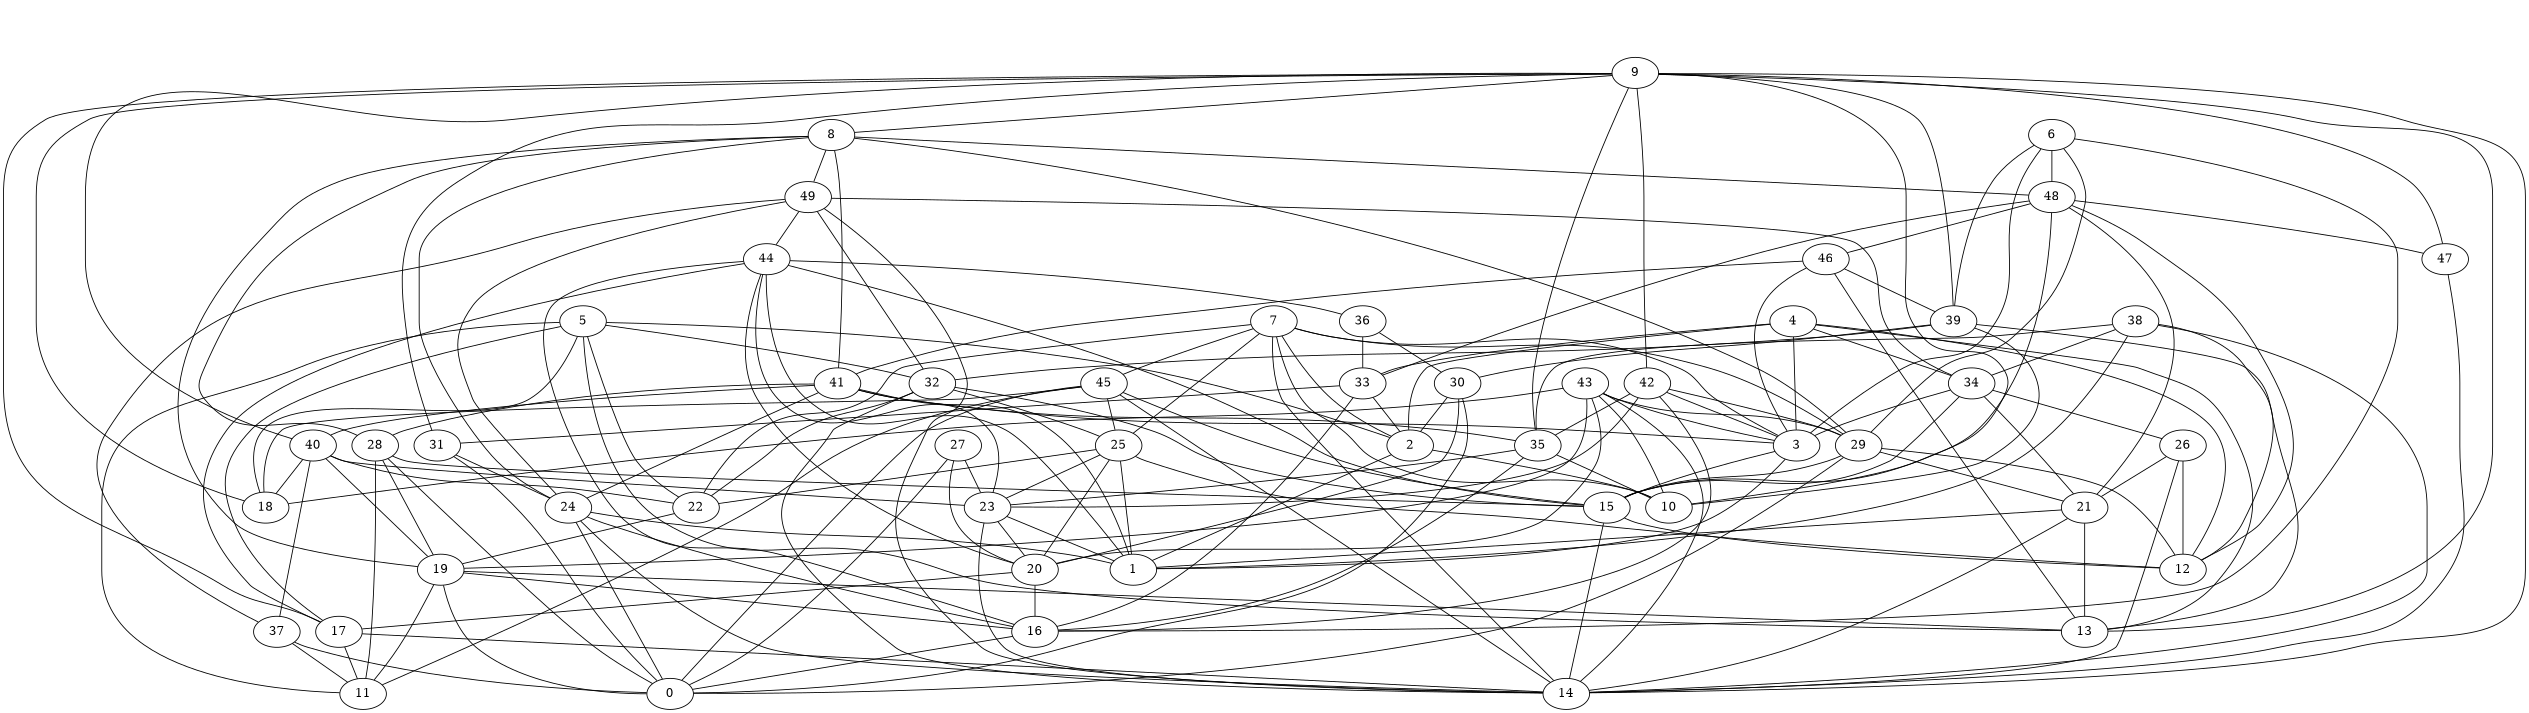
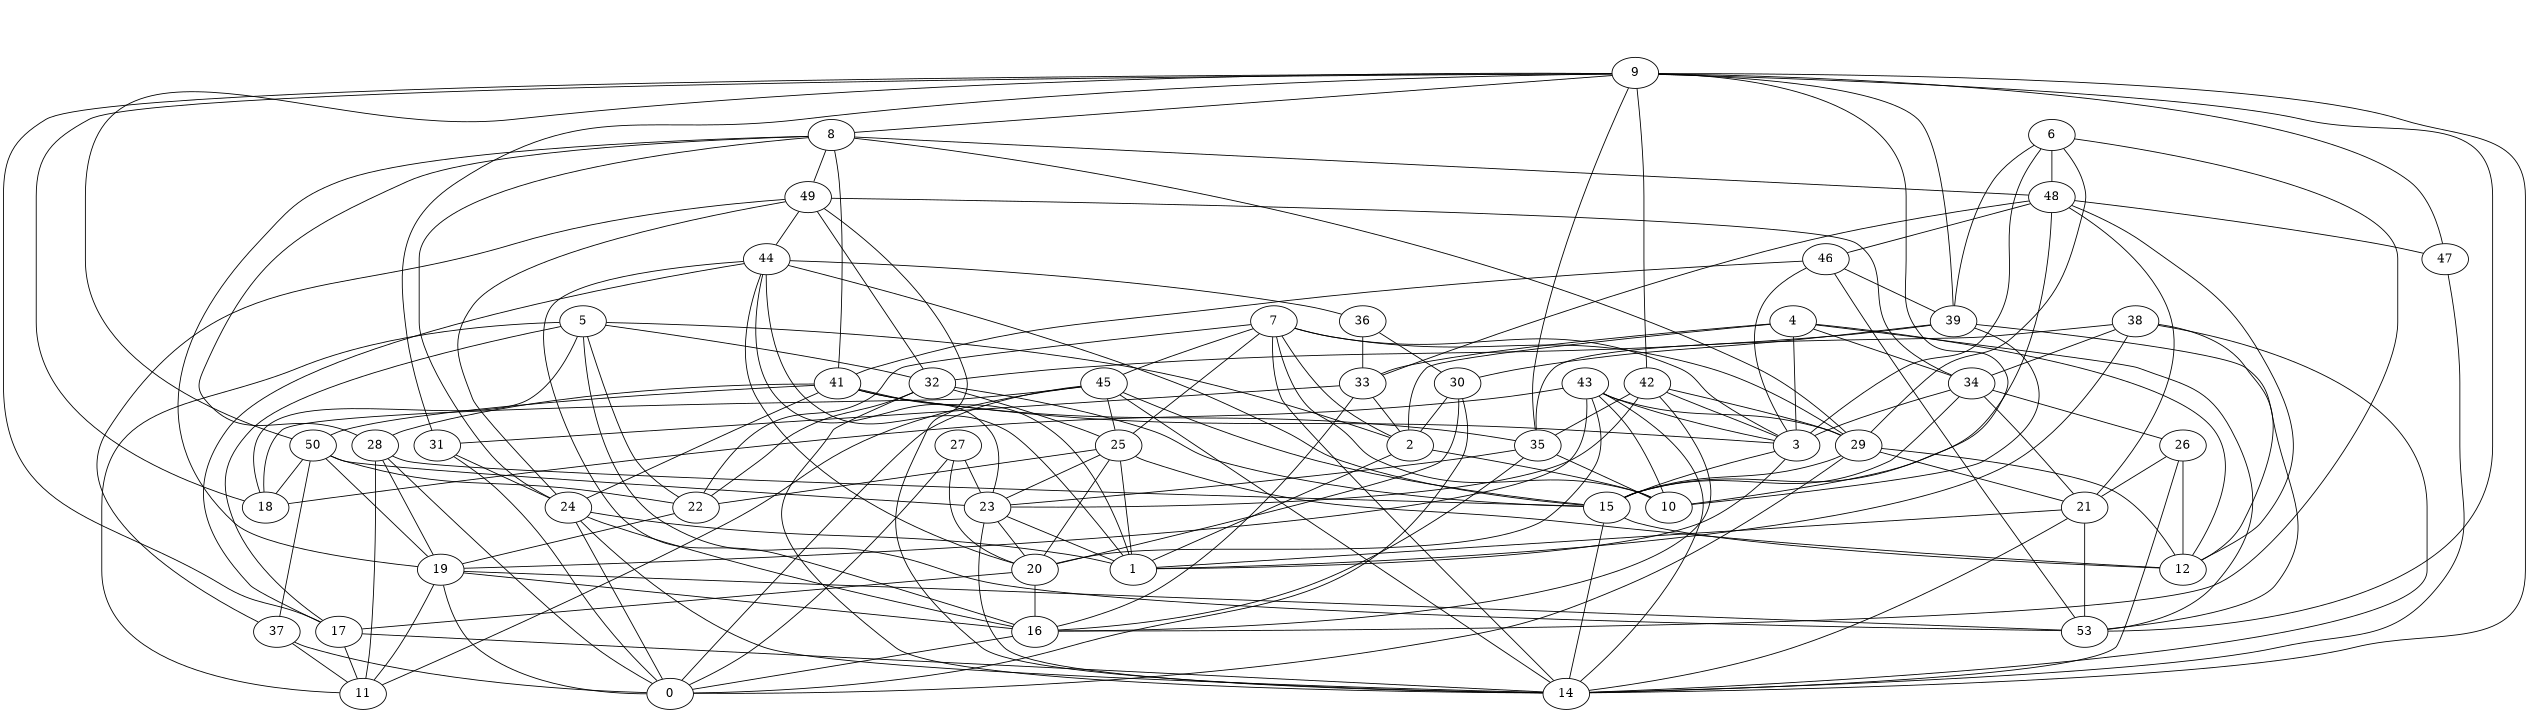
(313, 446) -> (313, 446)
(2085, 632) -> (2085, 632)
